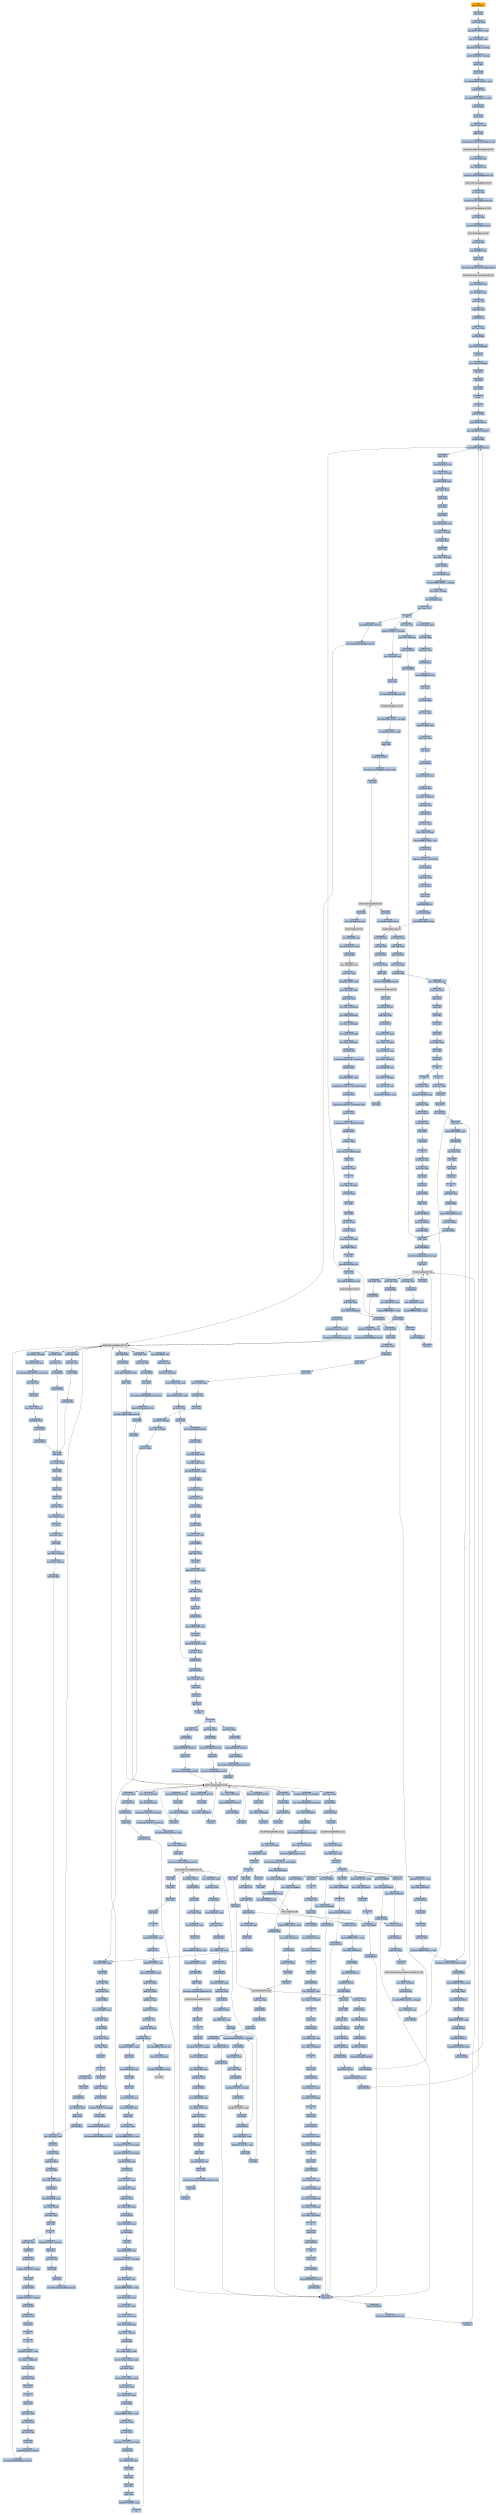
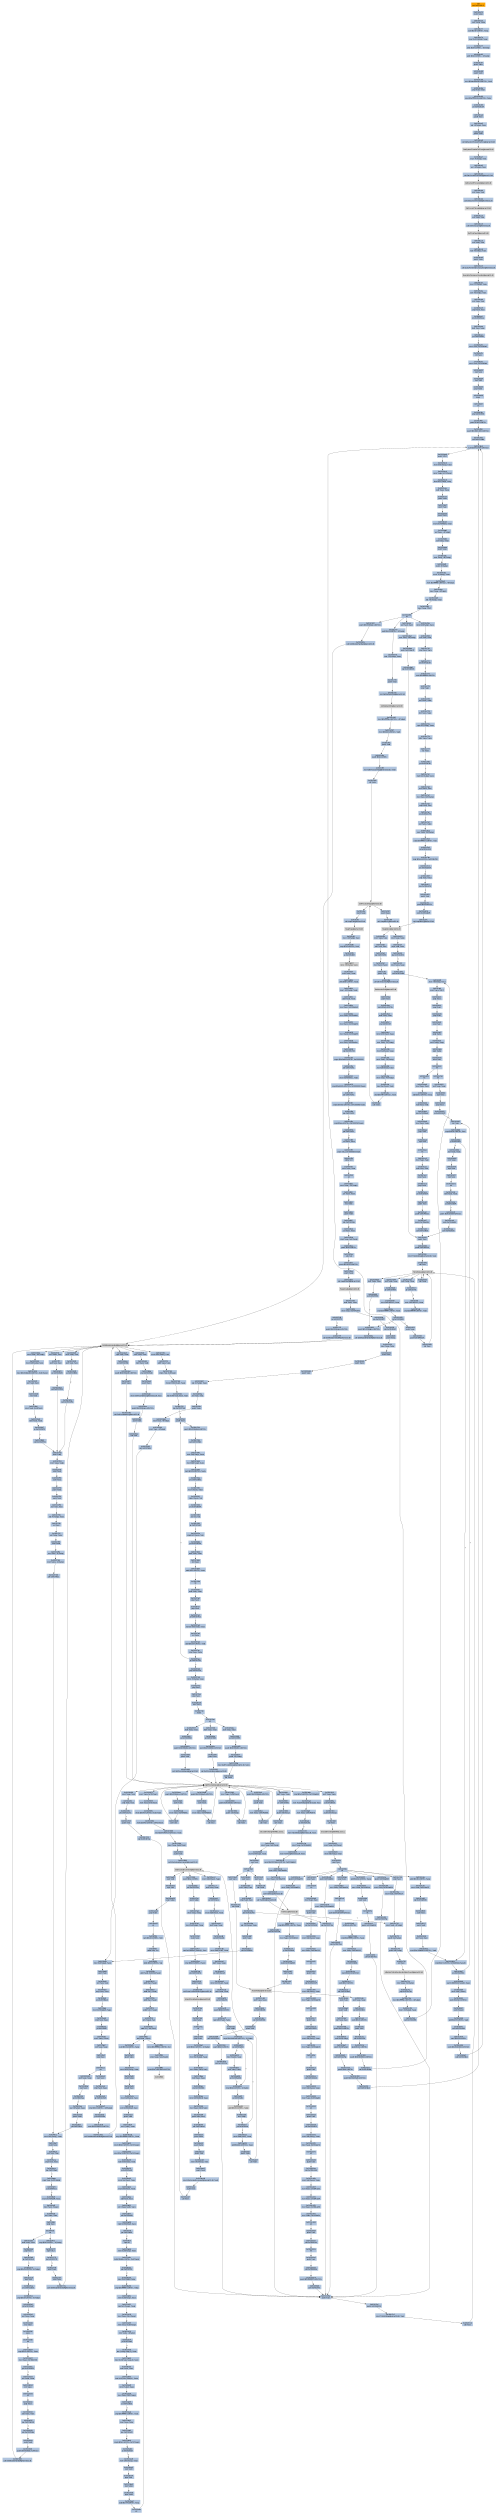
(320, 1918) -> (308, 1918)
